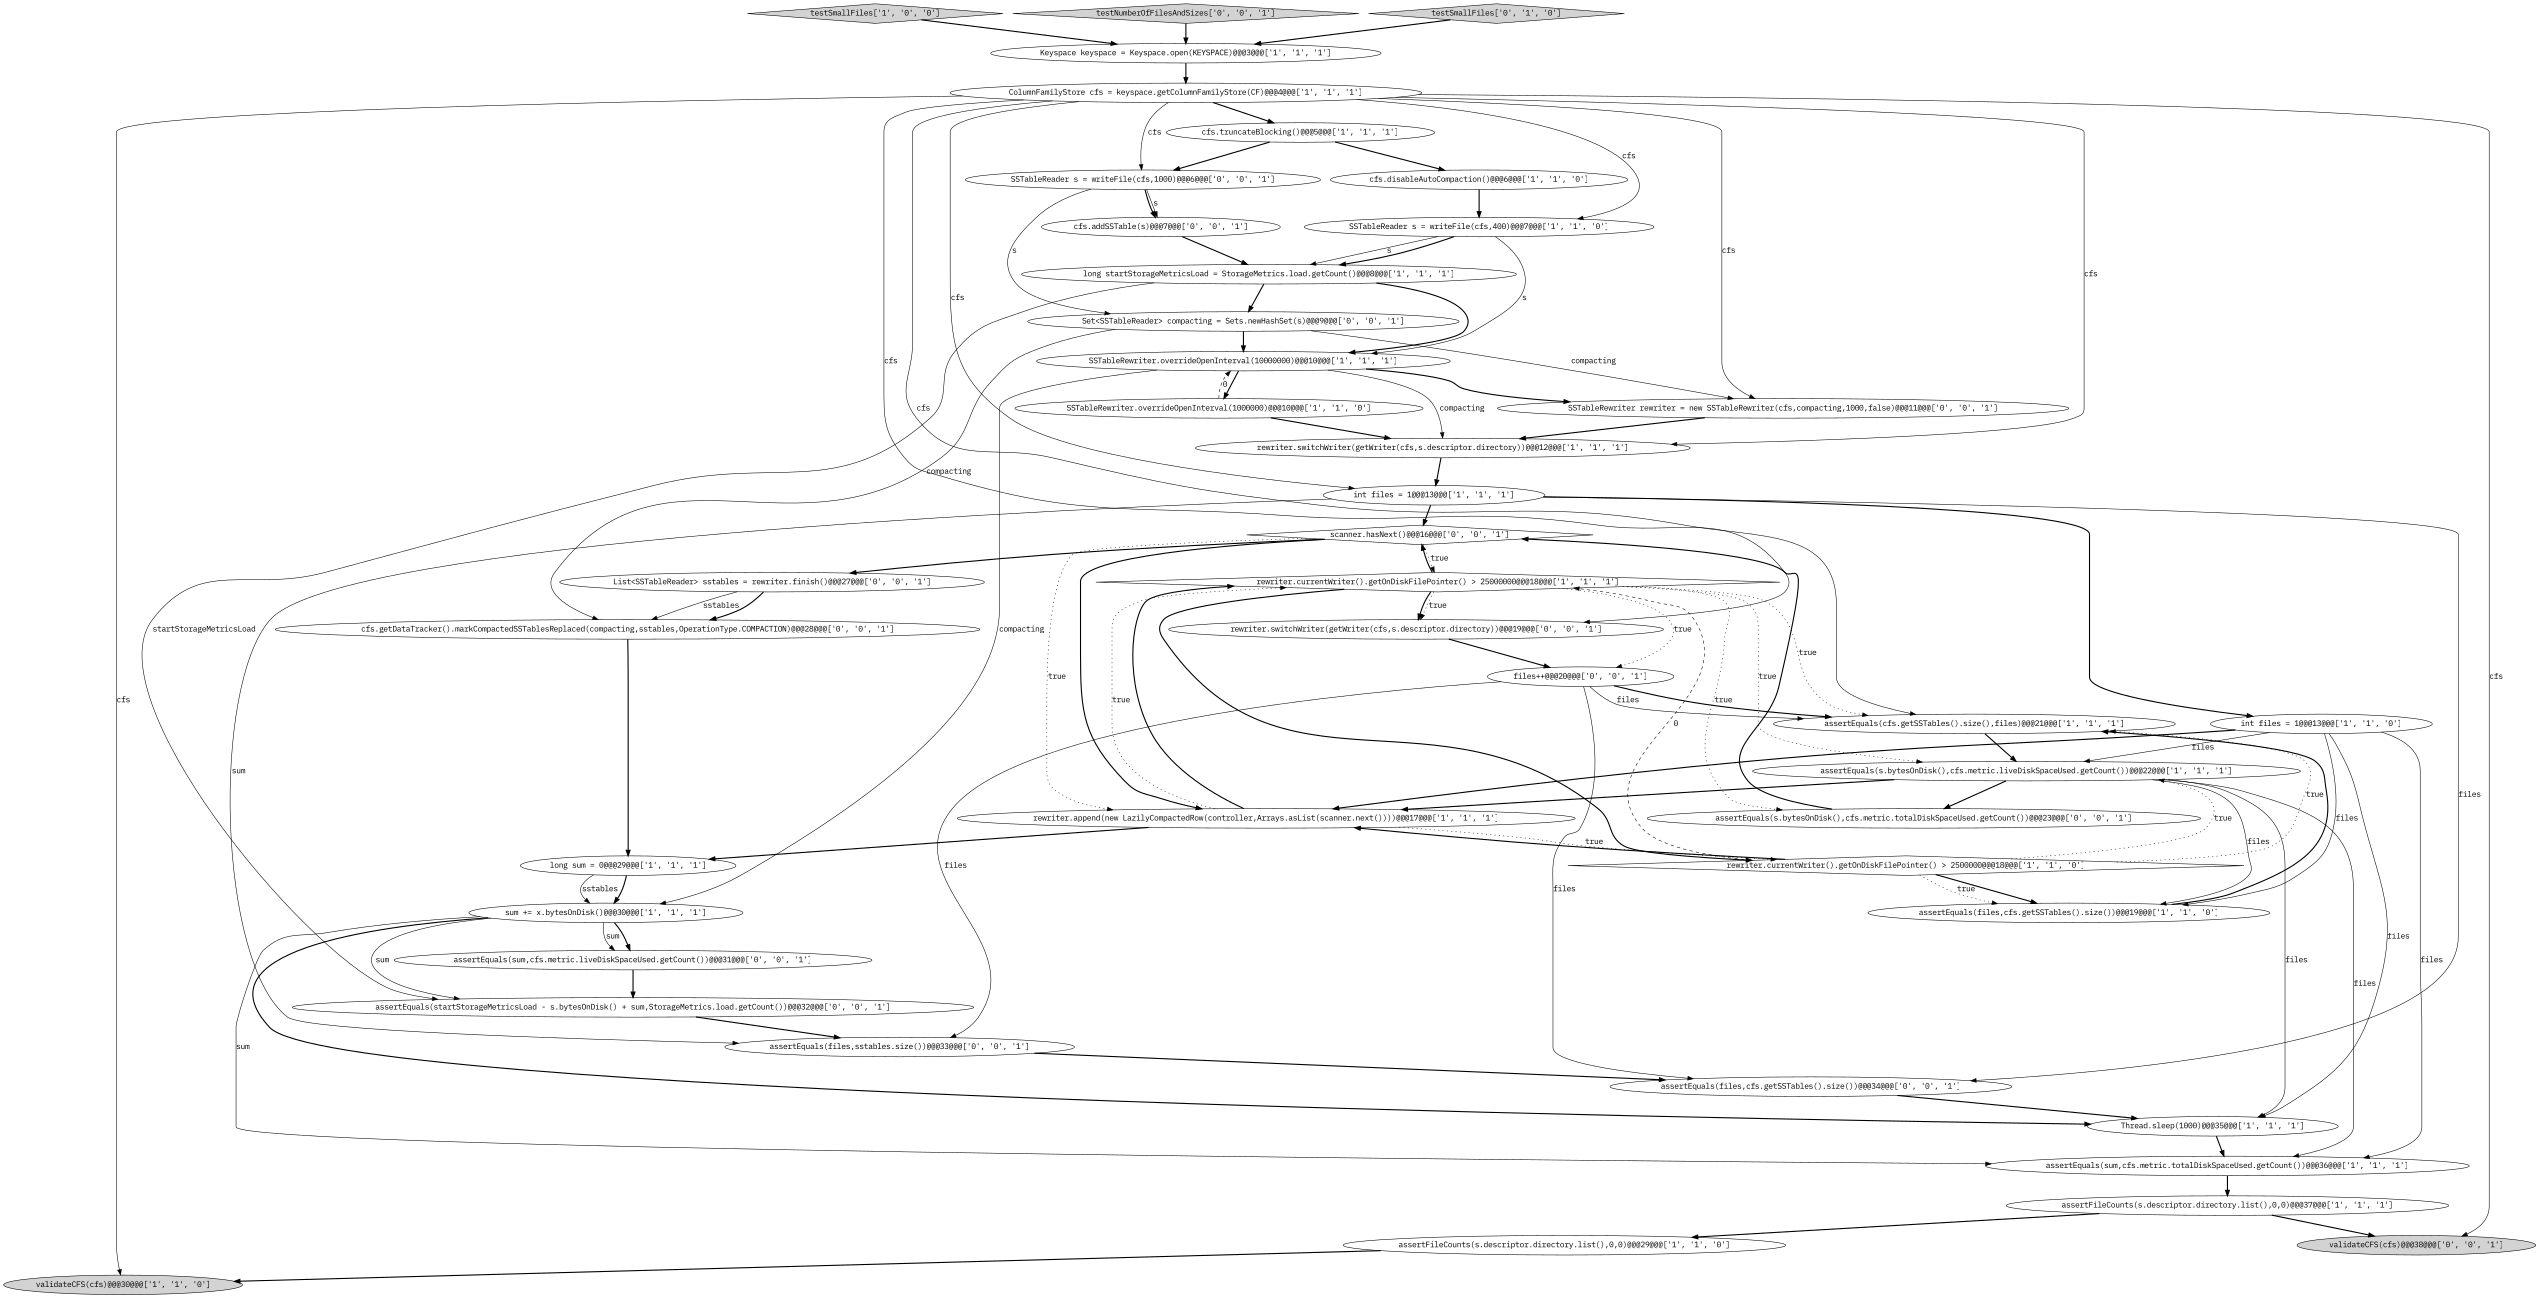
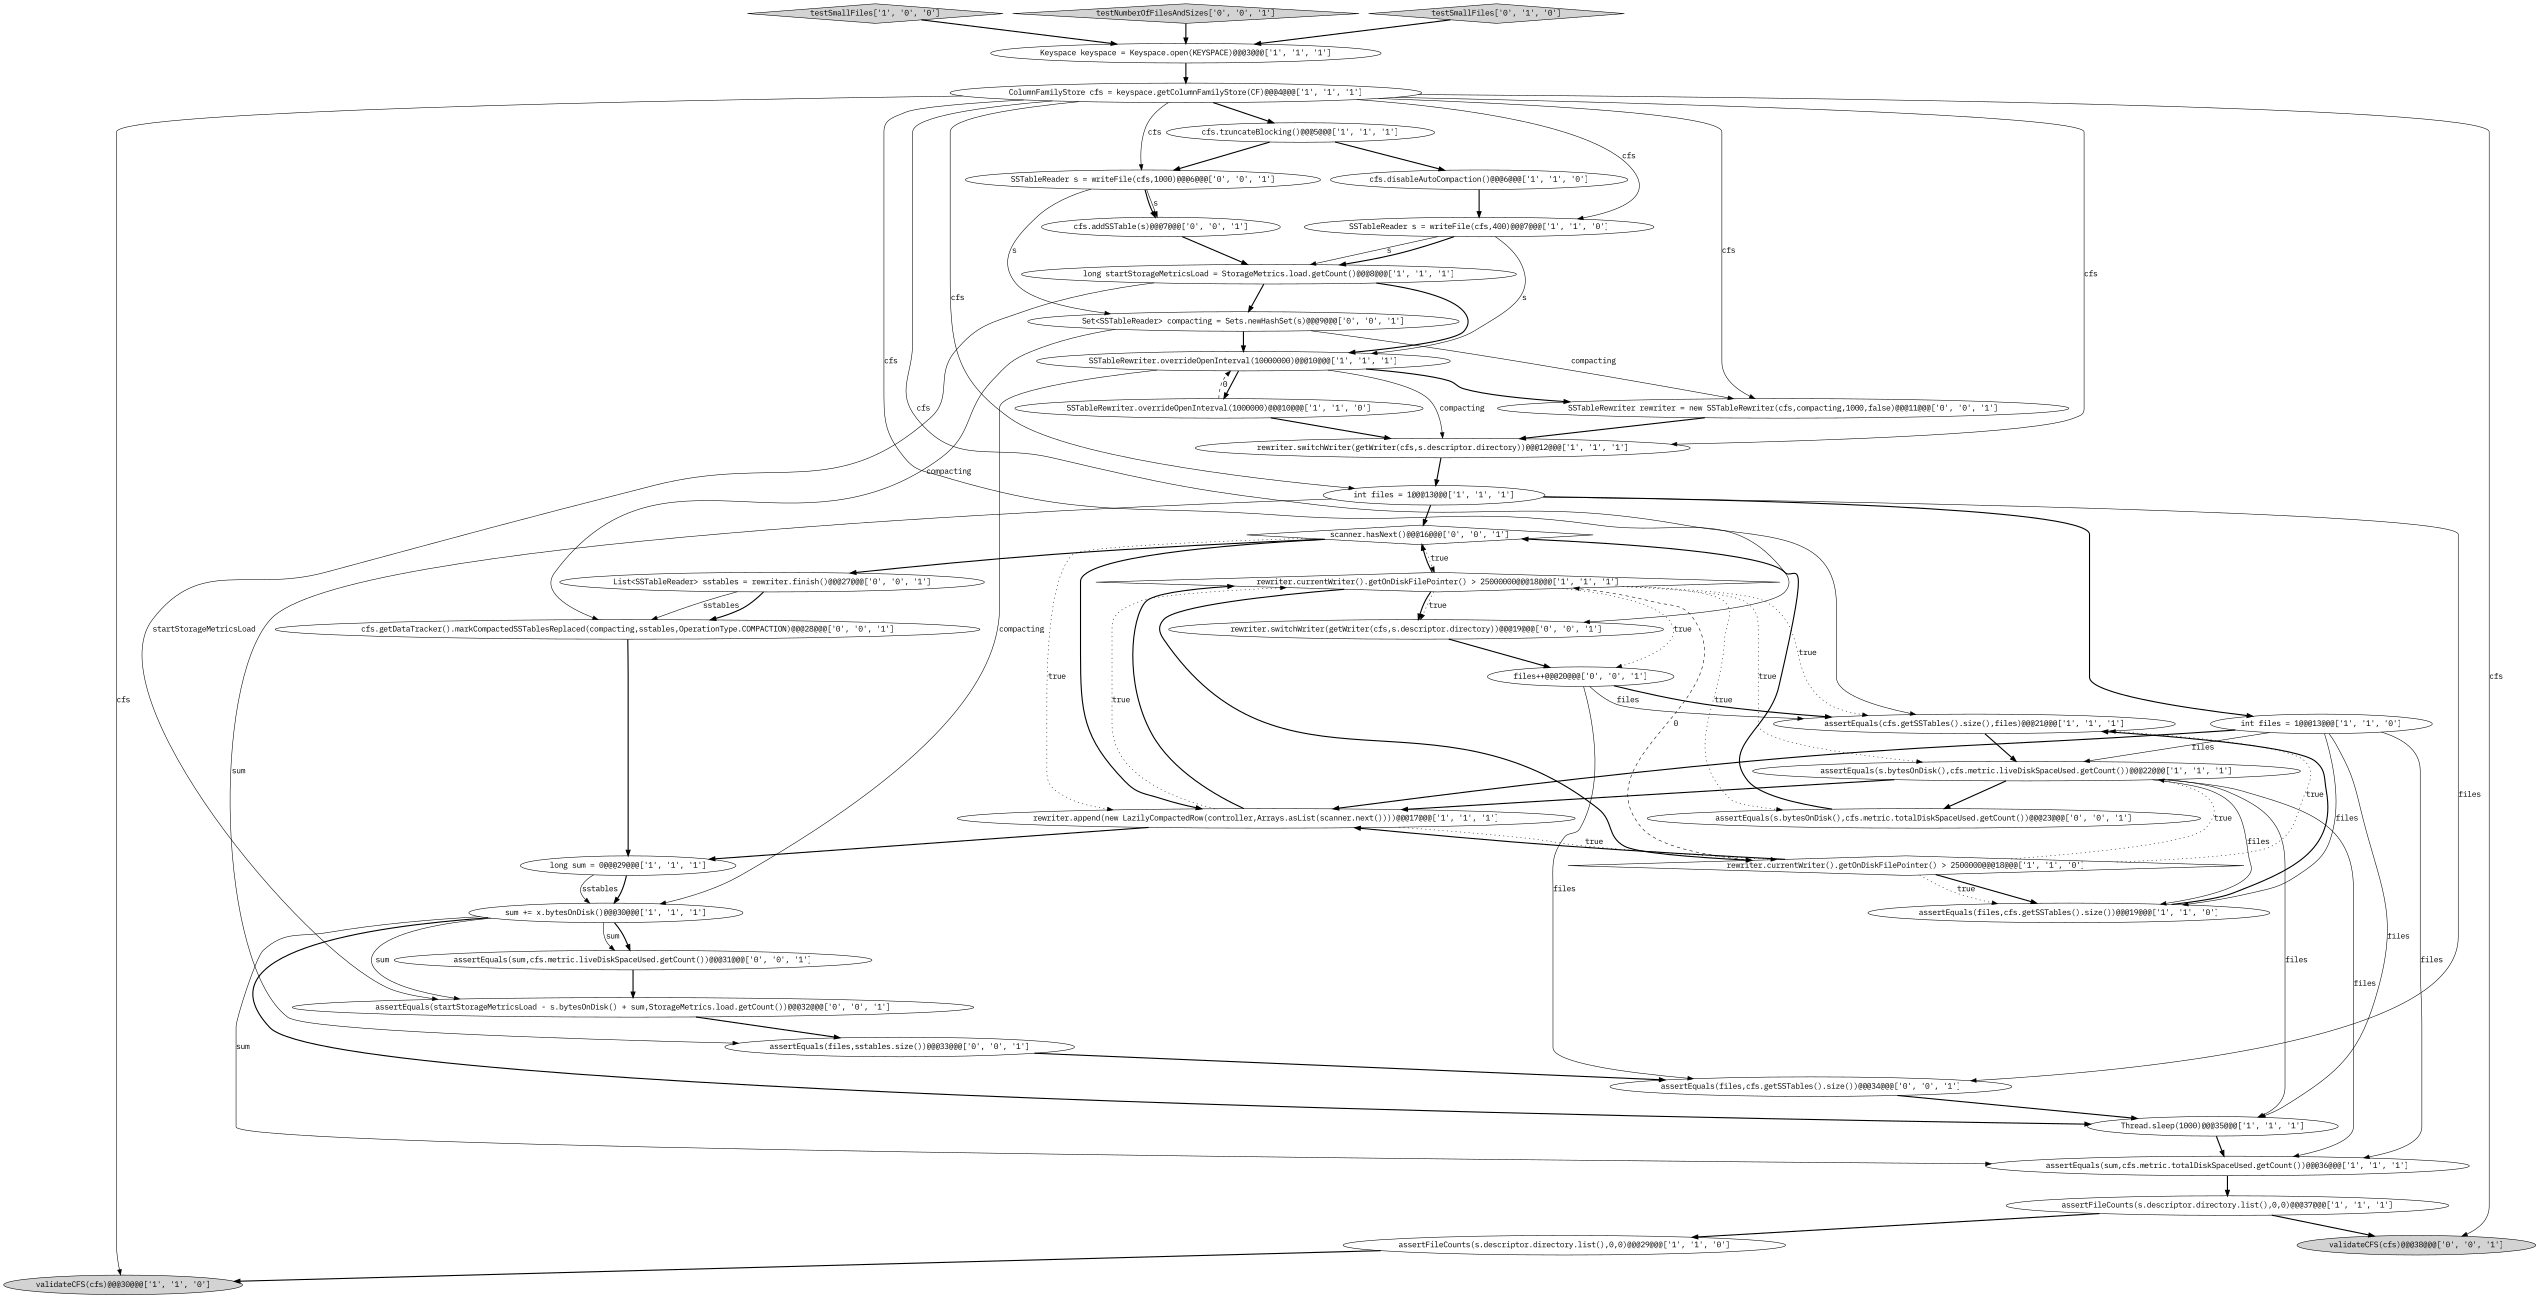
(1073, 747) -> none
